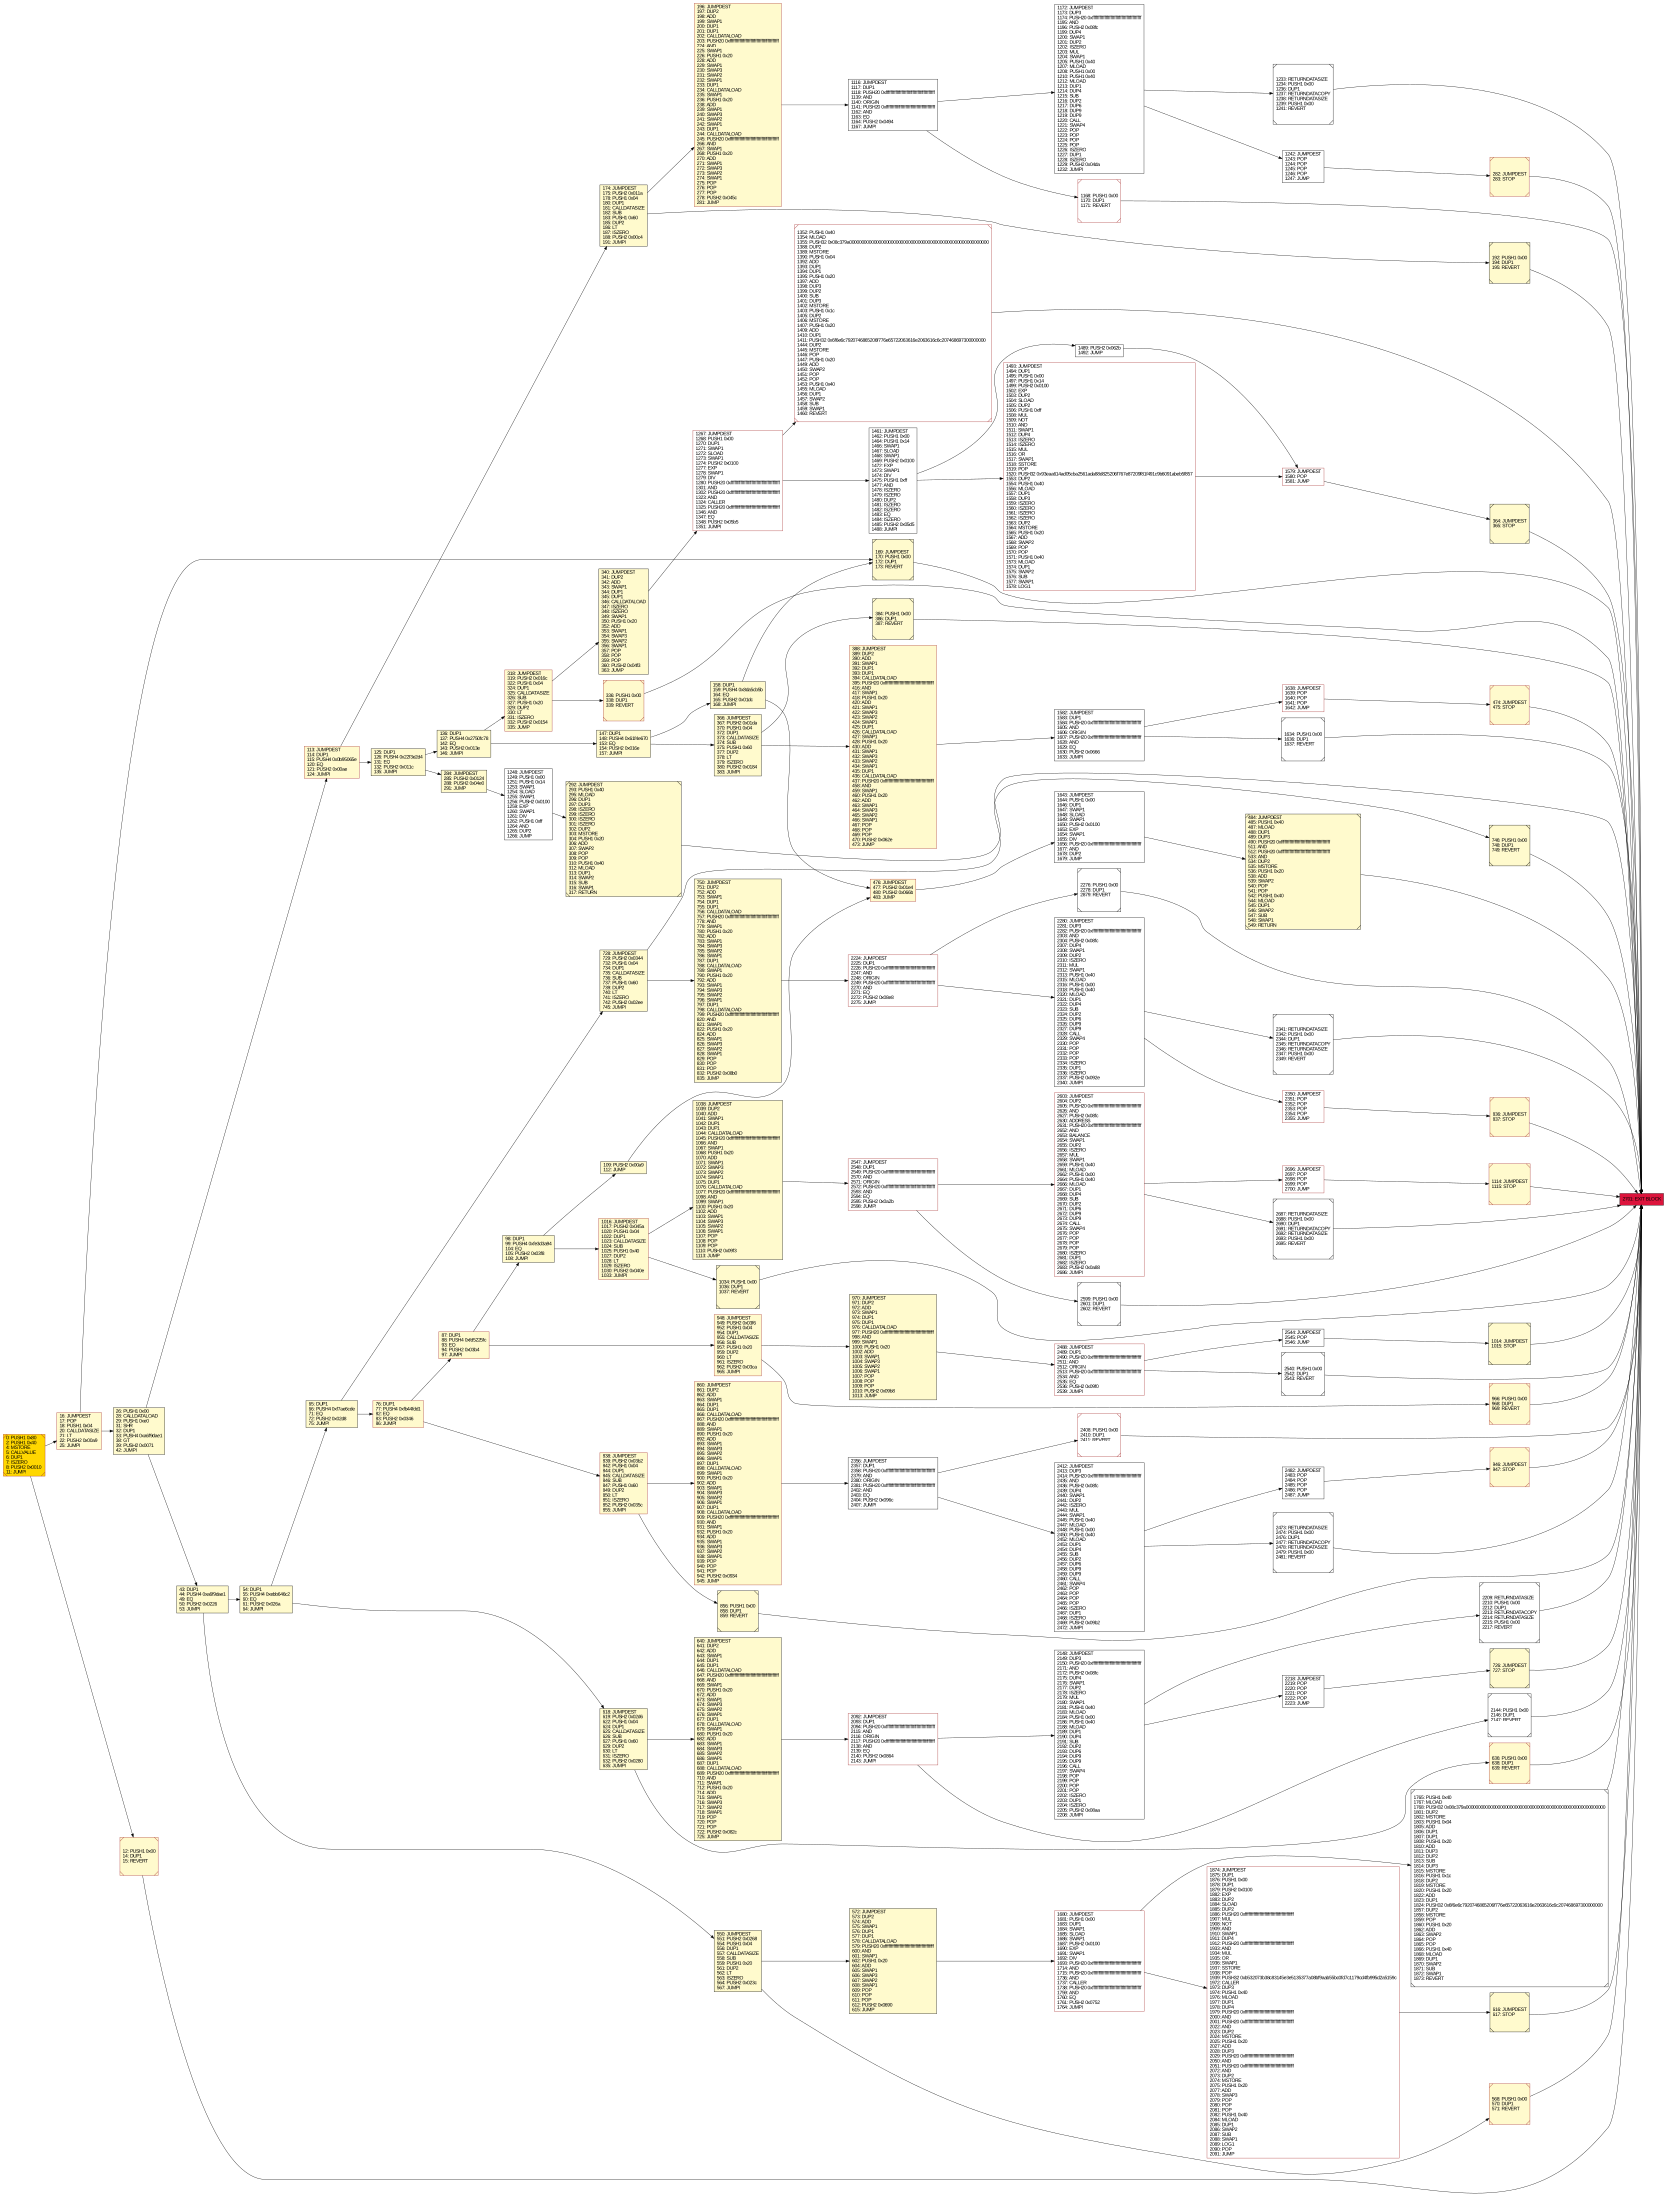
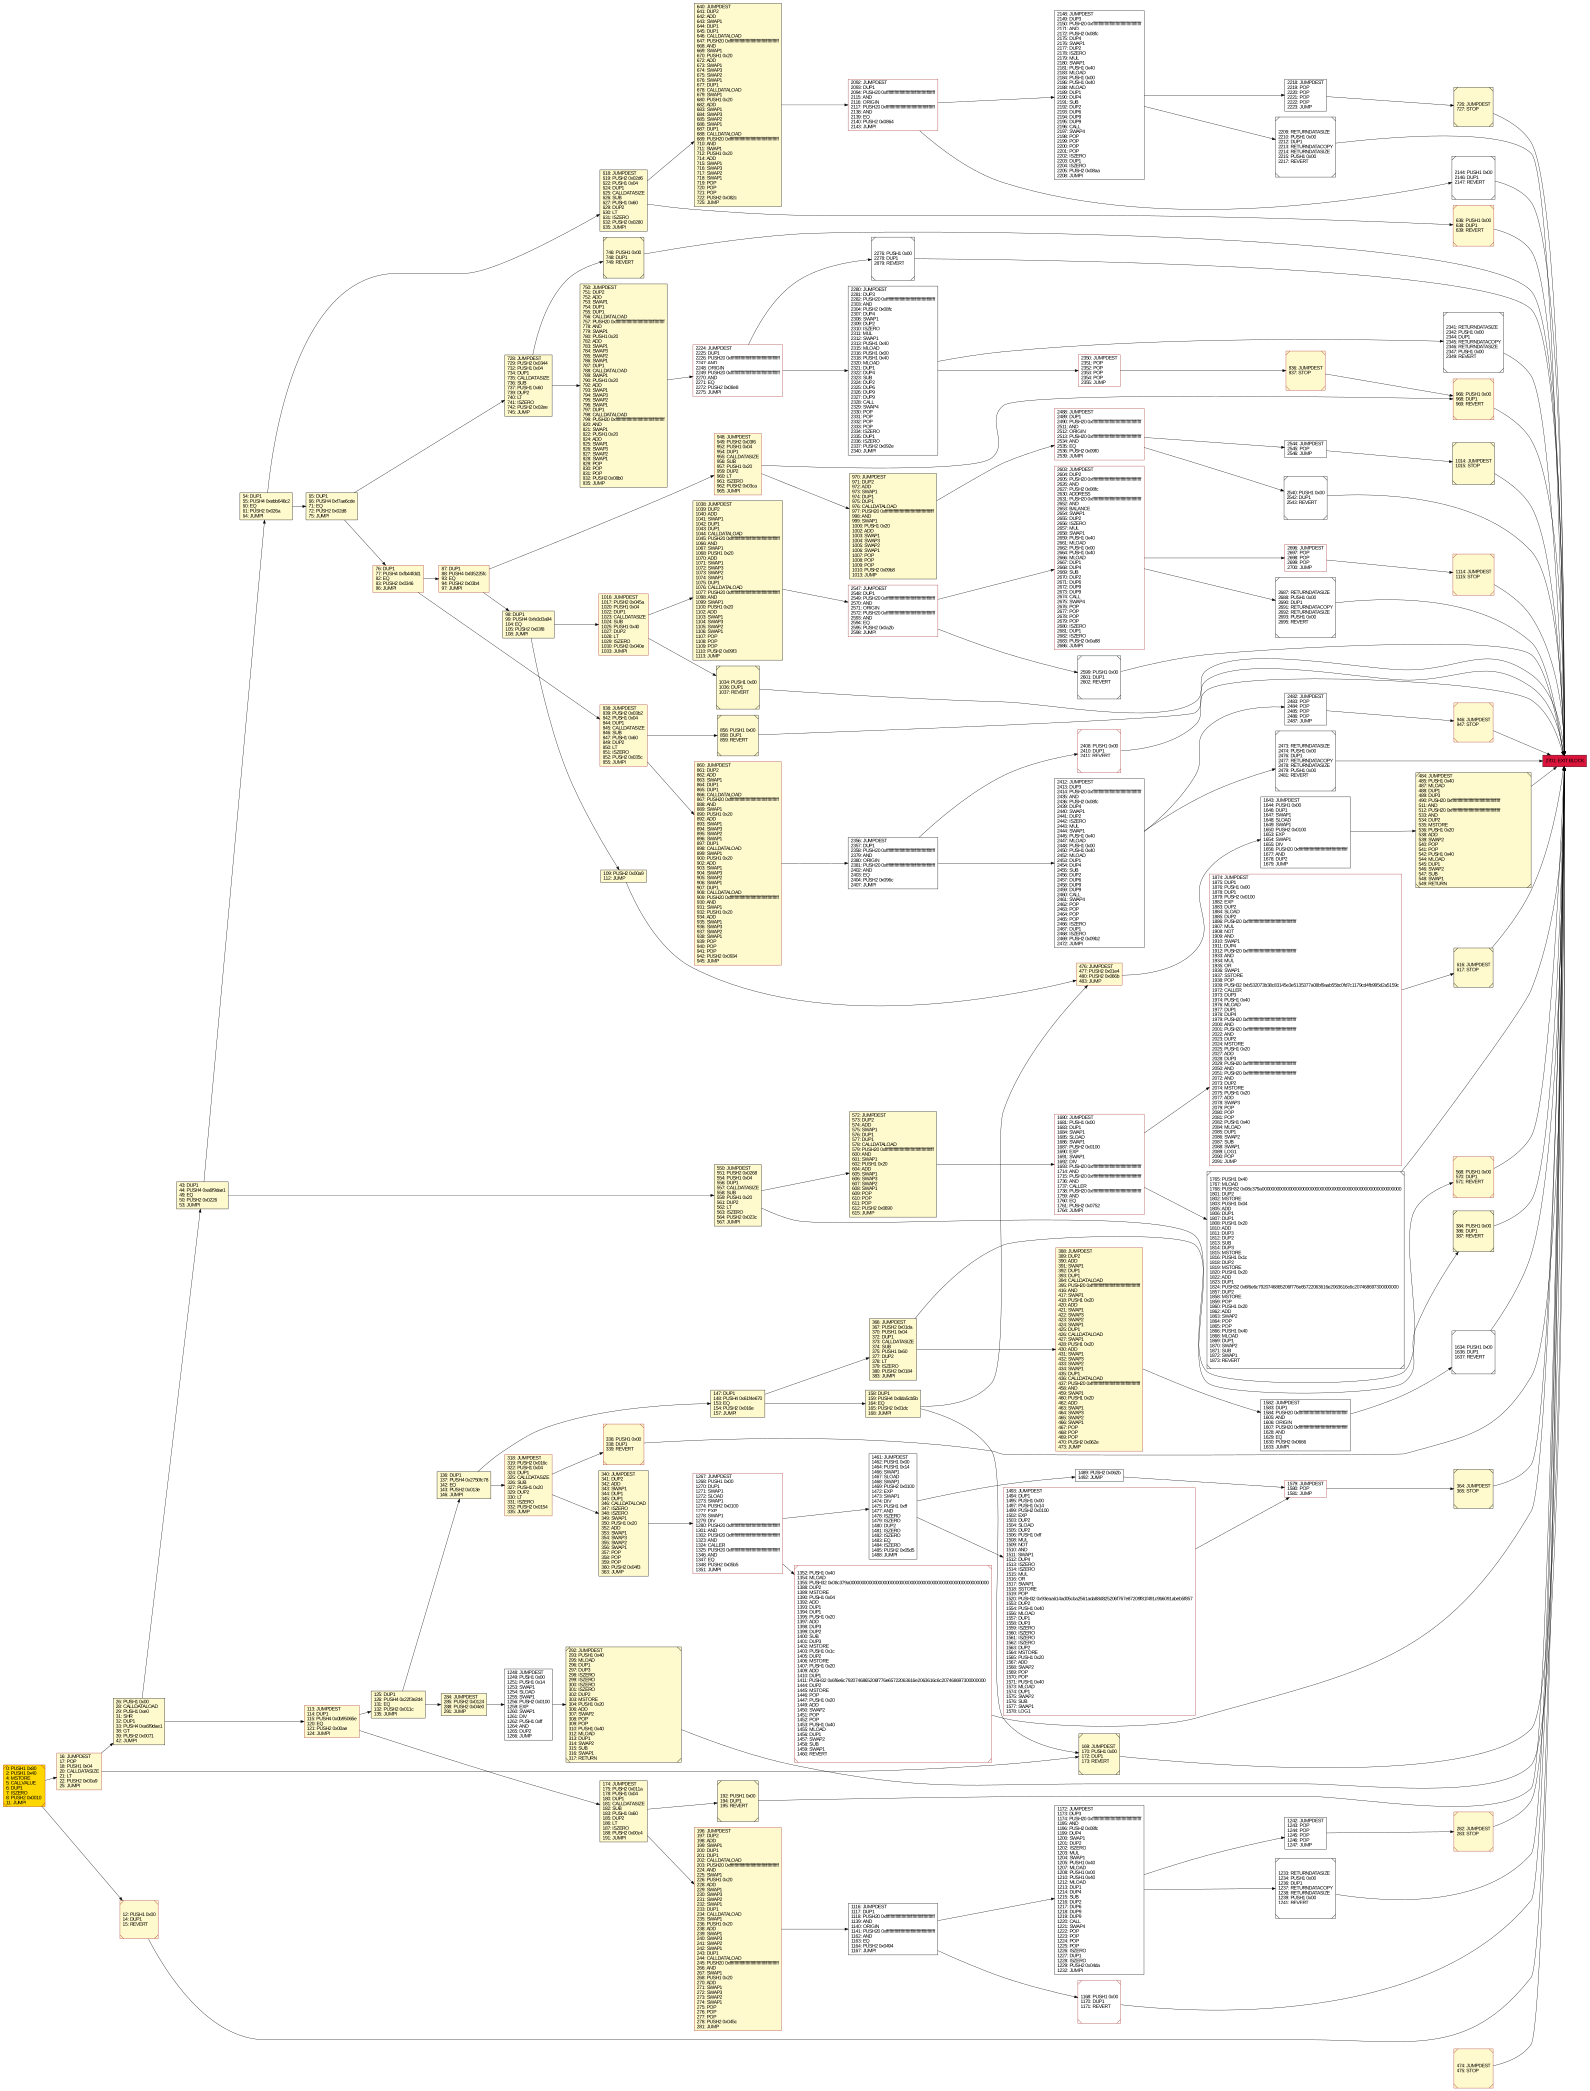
(1303, 698) -> none
(1588, 1148) -> (1387, 385)
